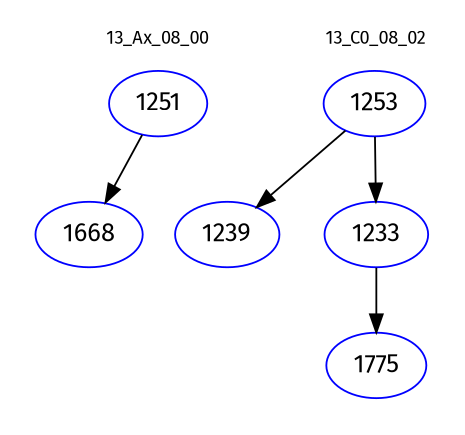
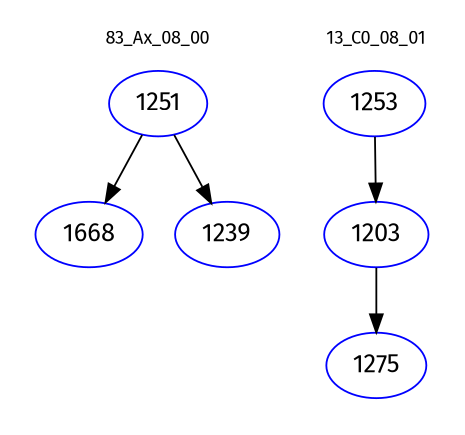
(158, 39) -> (158, 39)
(376, 39) -> (376, 39)
(321, 151) -> (188, 161)
(376, 235) -> (376, 235)
(376, 365) -> (376, 365)
